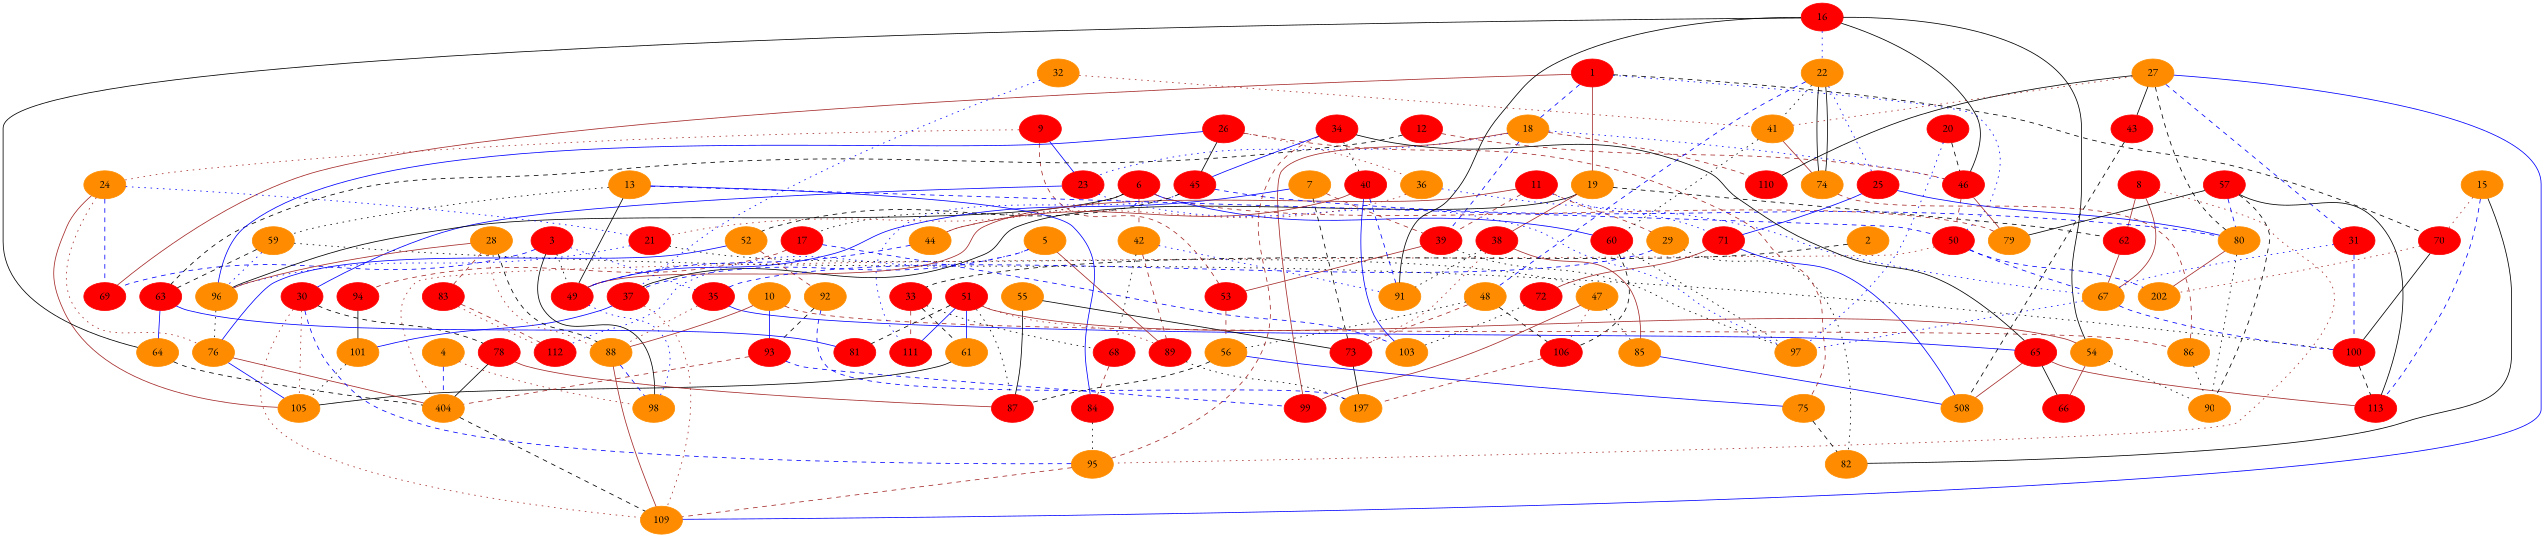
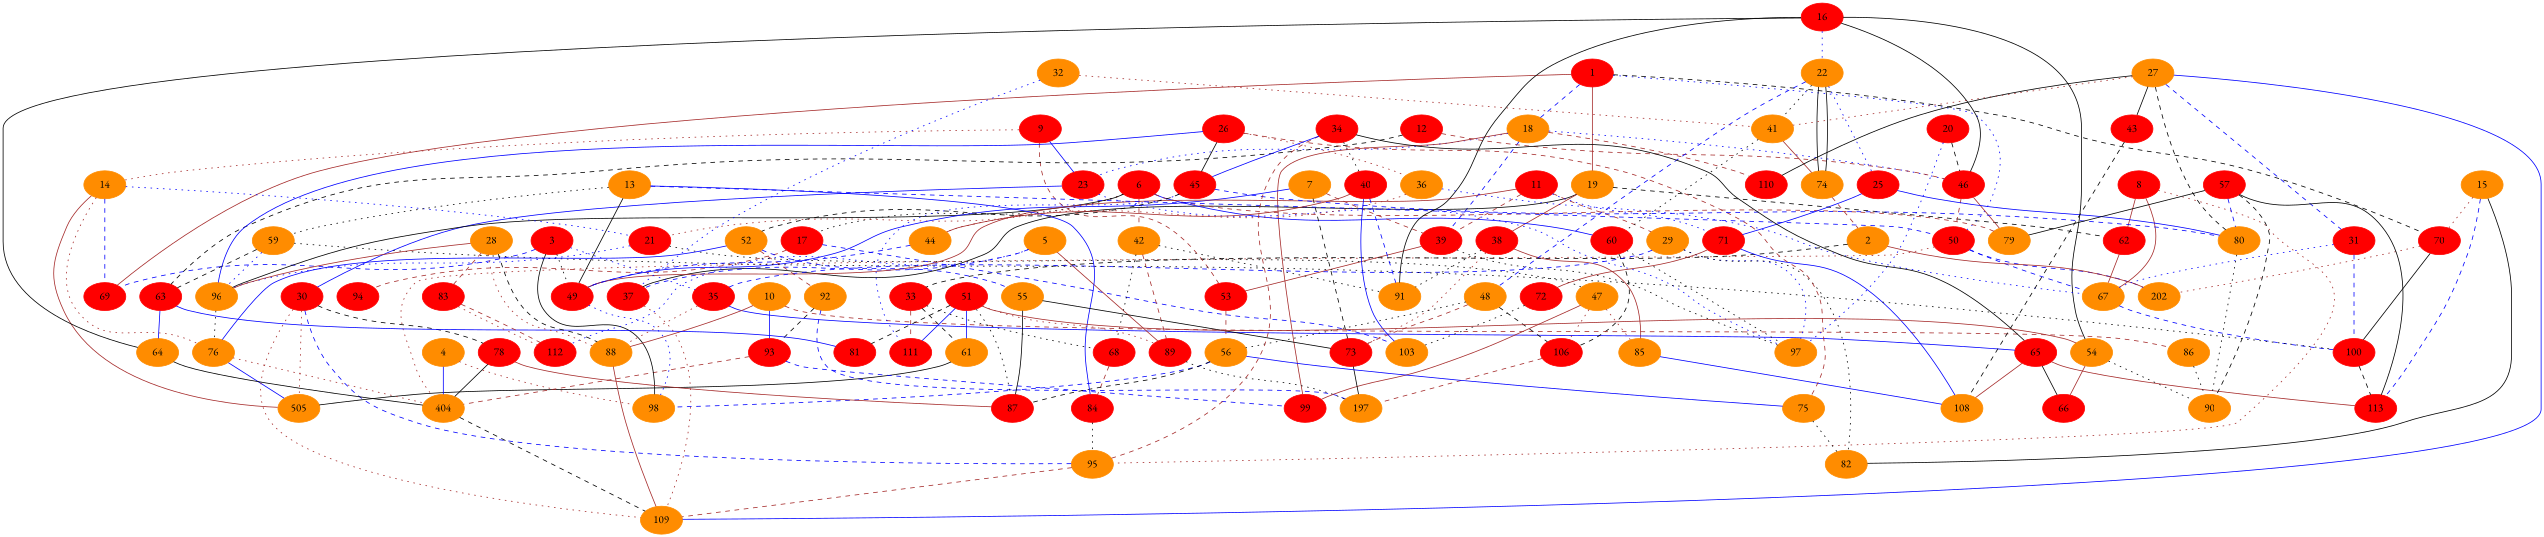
(105, 185) -> (105, 185)
(2058, 208) -> (1849, 217)
none -> (946, 272)
(2191, 274) -> (1983, 262)
(1319, 279) -> (1319, 279)
(1620, 327) -> (1620, 327)
(1929, 328) -> (1785, 270)
(358, 352) -> none
(319, 378) -> (328, 380)
(632, 380) -> (944, 395)
(443, 381) -> (443, 381)
(291, 387) -> (291, 387)
(299, 408) -> (299, 408)
(1962, 408) -> (1962, 408)
(1825, 436) -> (1825, 436)
